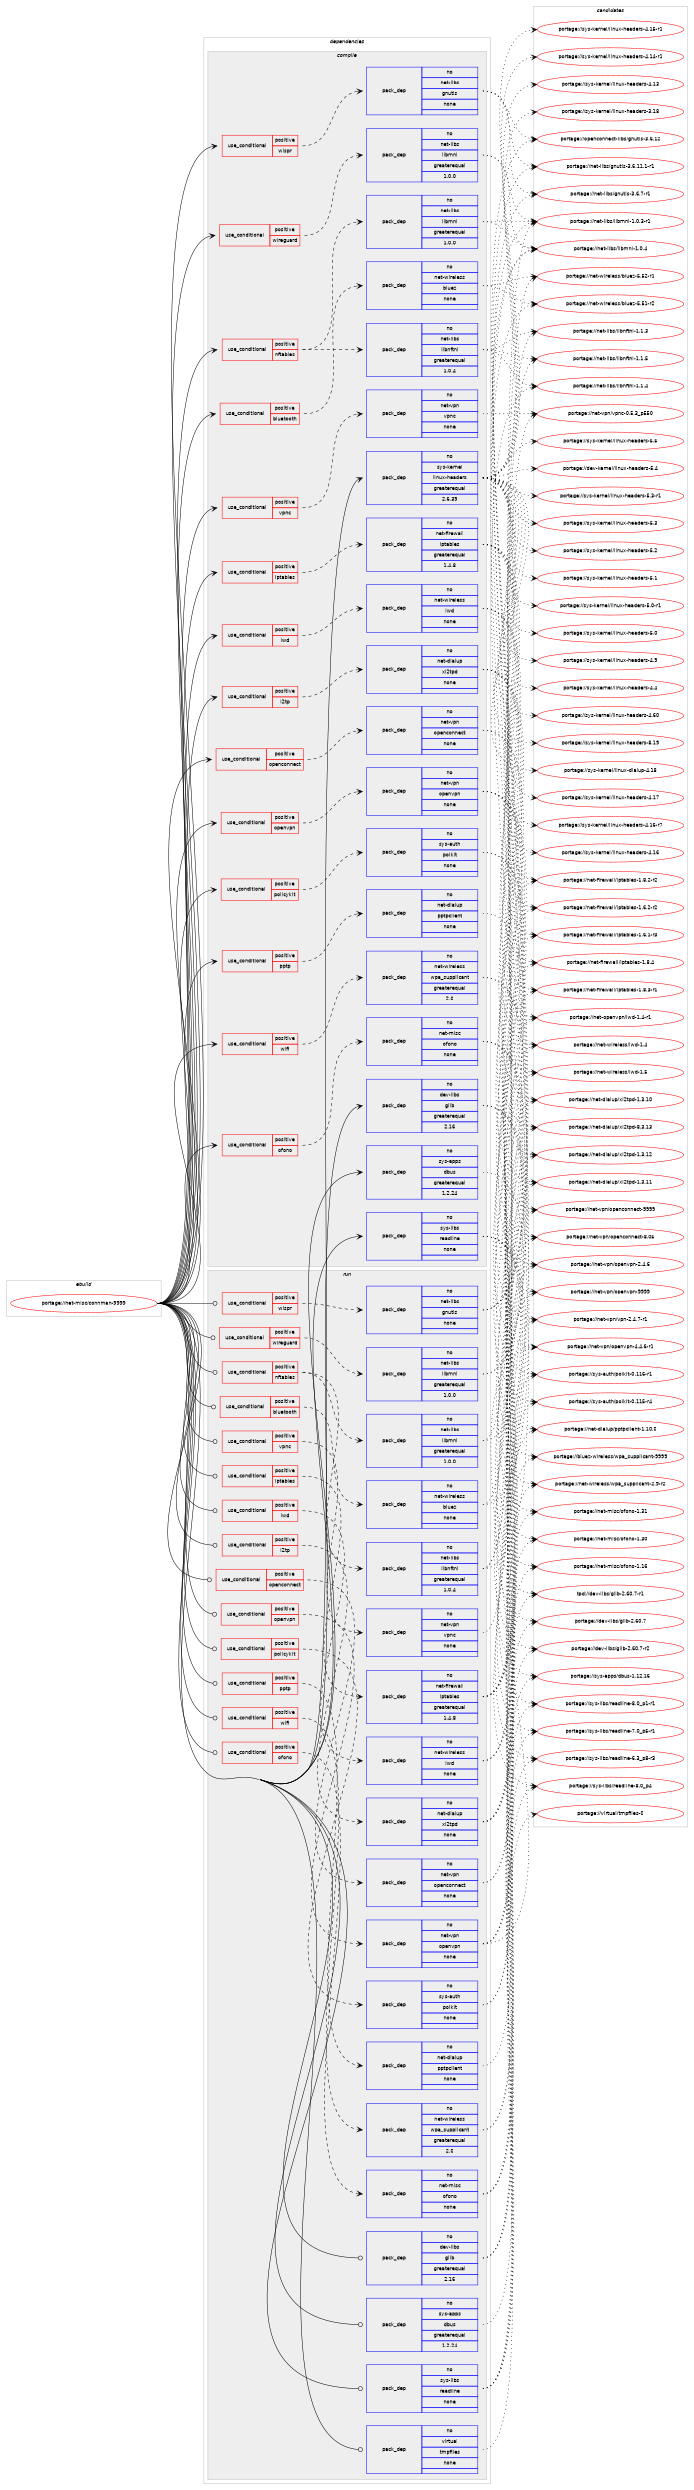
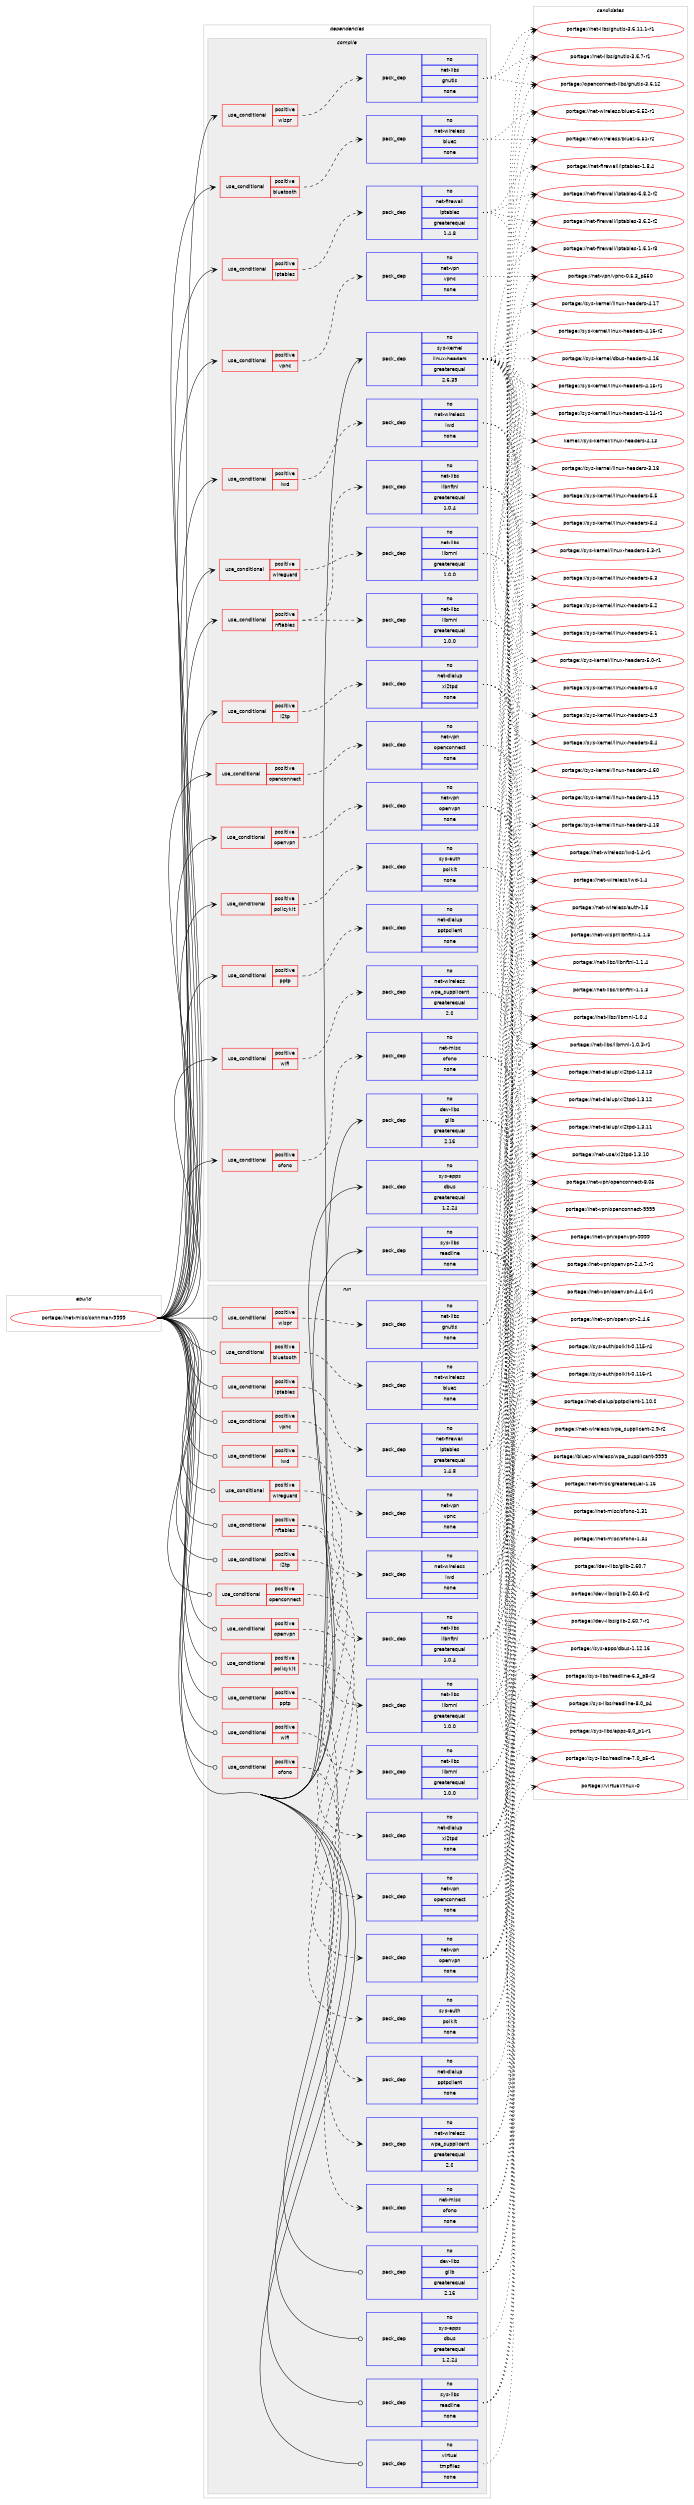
(611, 84) -> (611, 441)
(611, 359) -> (611, 935)
(611, 469) -> (611, 524)
(611, 688) -> (611, 743)
(611, 743) -> (611, 798)
(611, 771) -> (611, 826)
(611, 826) -> (611, 331)
(611, 853) -> (611, 359)
(611, 880) -> (611, 194)
(611, 908) -> (611, 222)
(611, 990) -> none
(611, 1018) -> (611, 853)
(611, 1073) -> (611, 908)
(611, 1100) -> (611, 1155)
(611, 1127) -> (611, 1073)
(611, 1320) -> (611, 1265)
(611, 1539) -> (611, 1539)
(611, 1567) -> (611, 1484)
(611, 1594) -> (611, 1622)
(611, 1649) -> (611, 1594)
(611, 1704) -> (611, 1731)
(611, 1814) -> (611, 1786)
